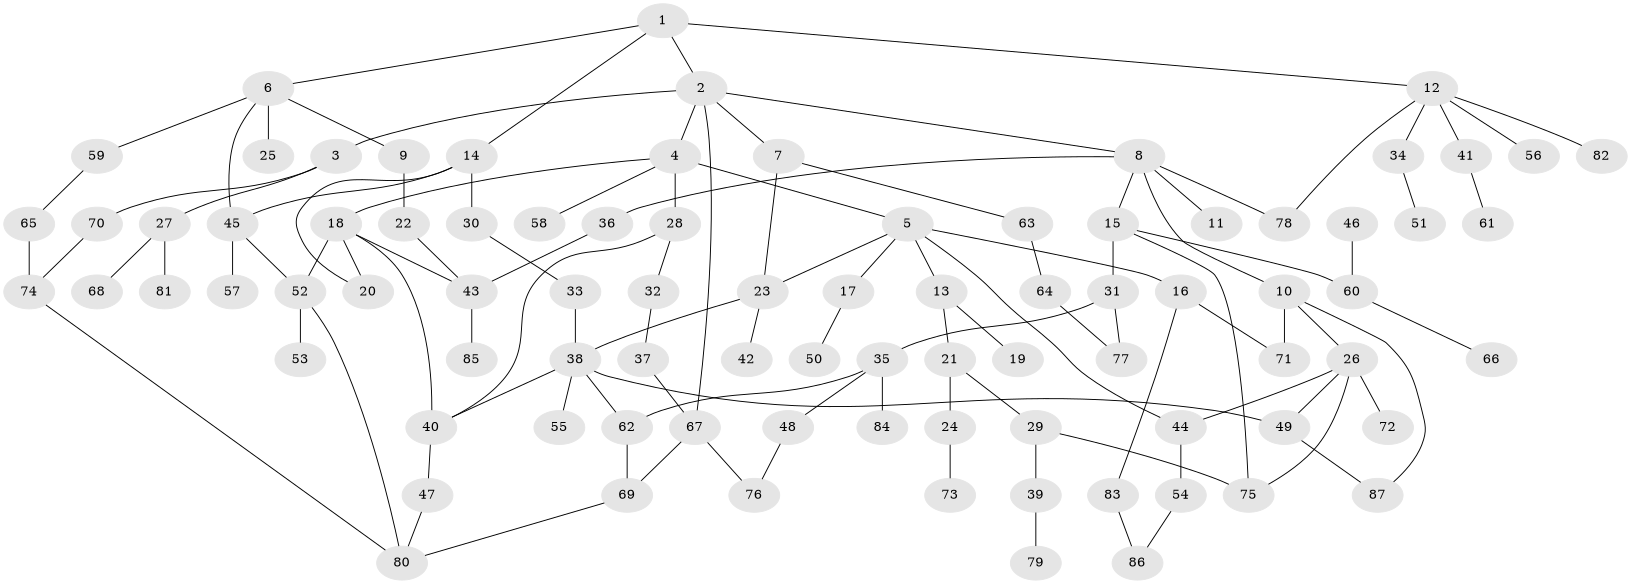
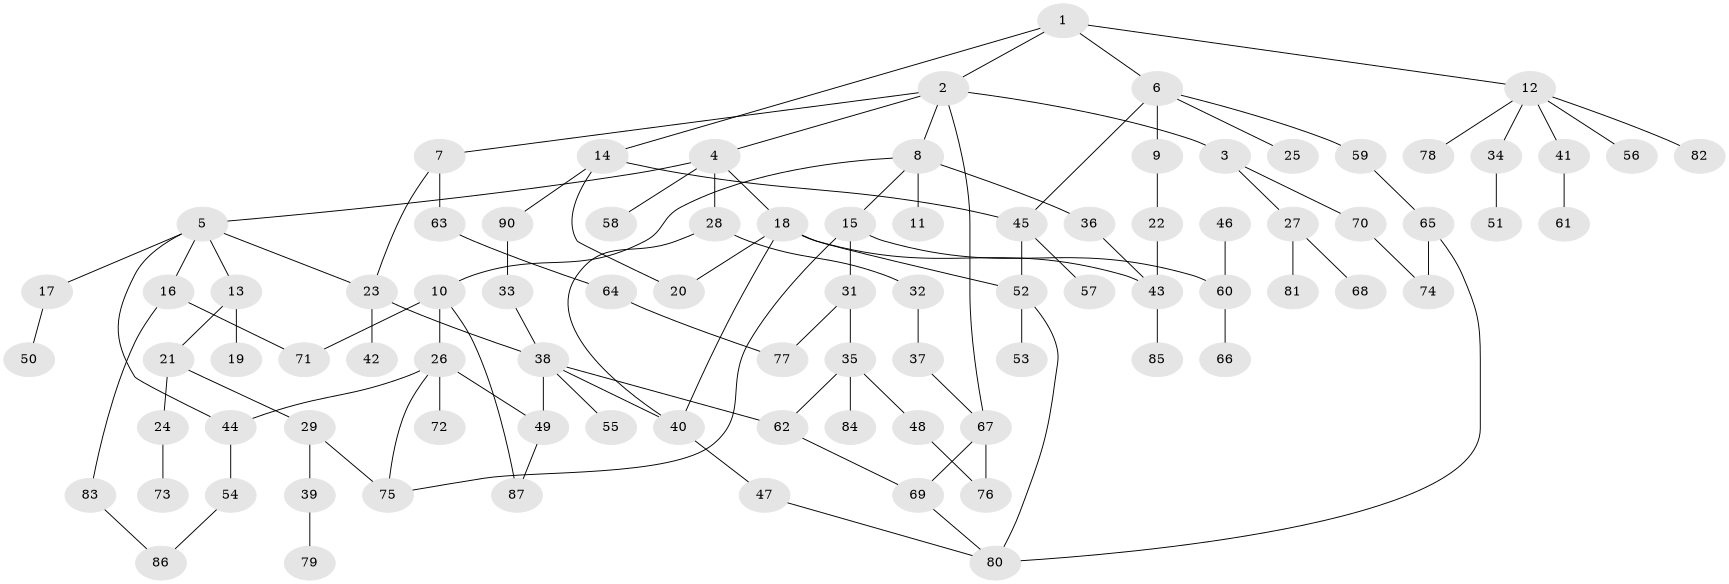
(1212, 190) -> none
(472, 224) -> (508, 224)
(216, 428) -> (1364, 510)
